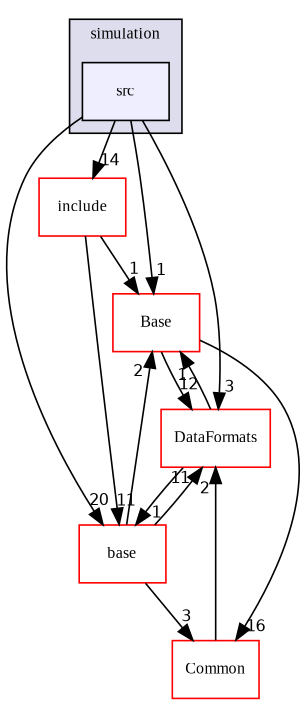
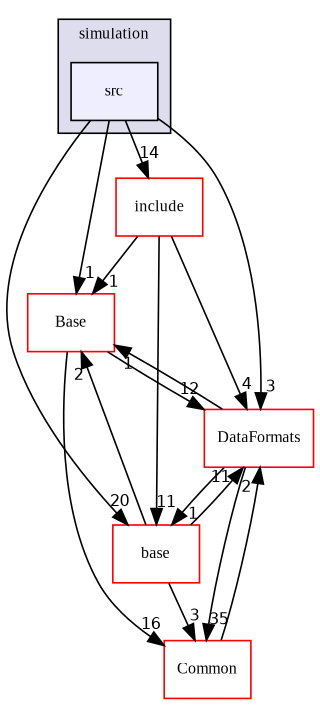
none -> (206, 315)
none -> (224, 545)
